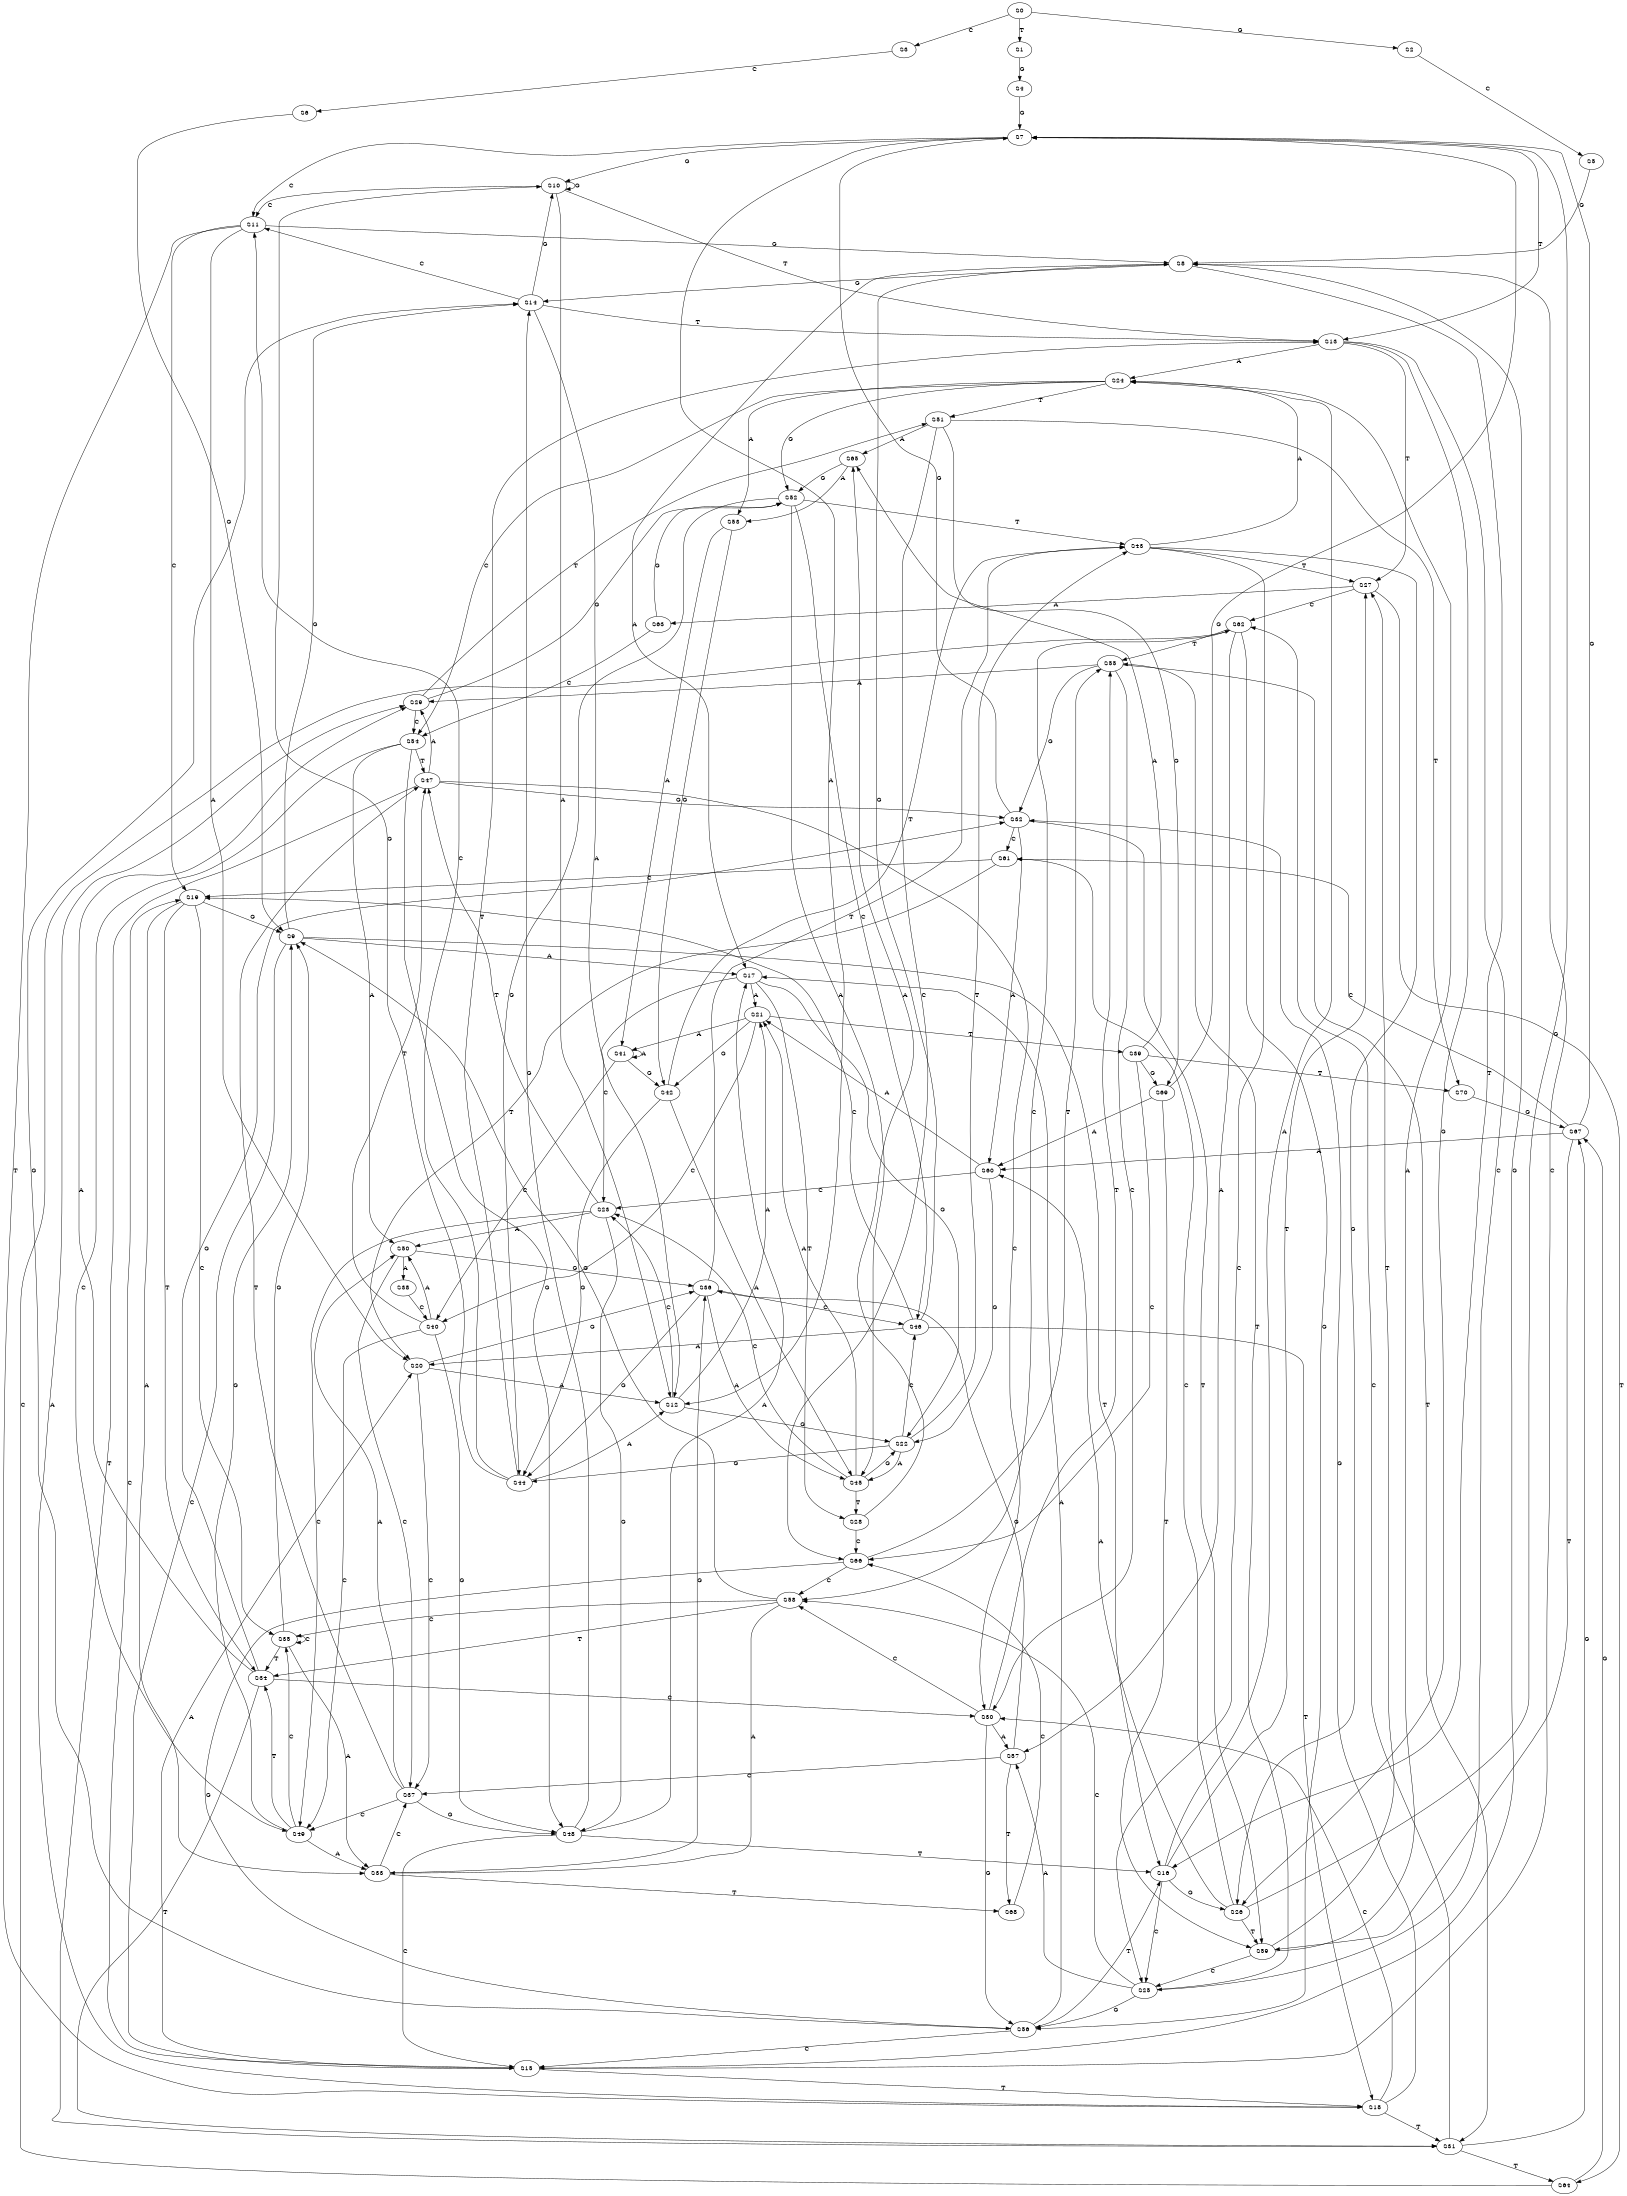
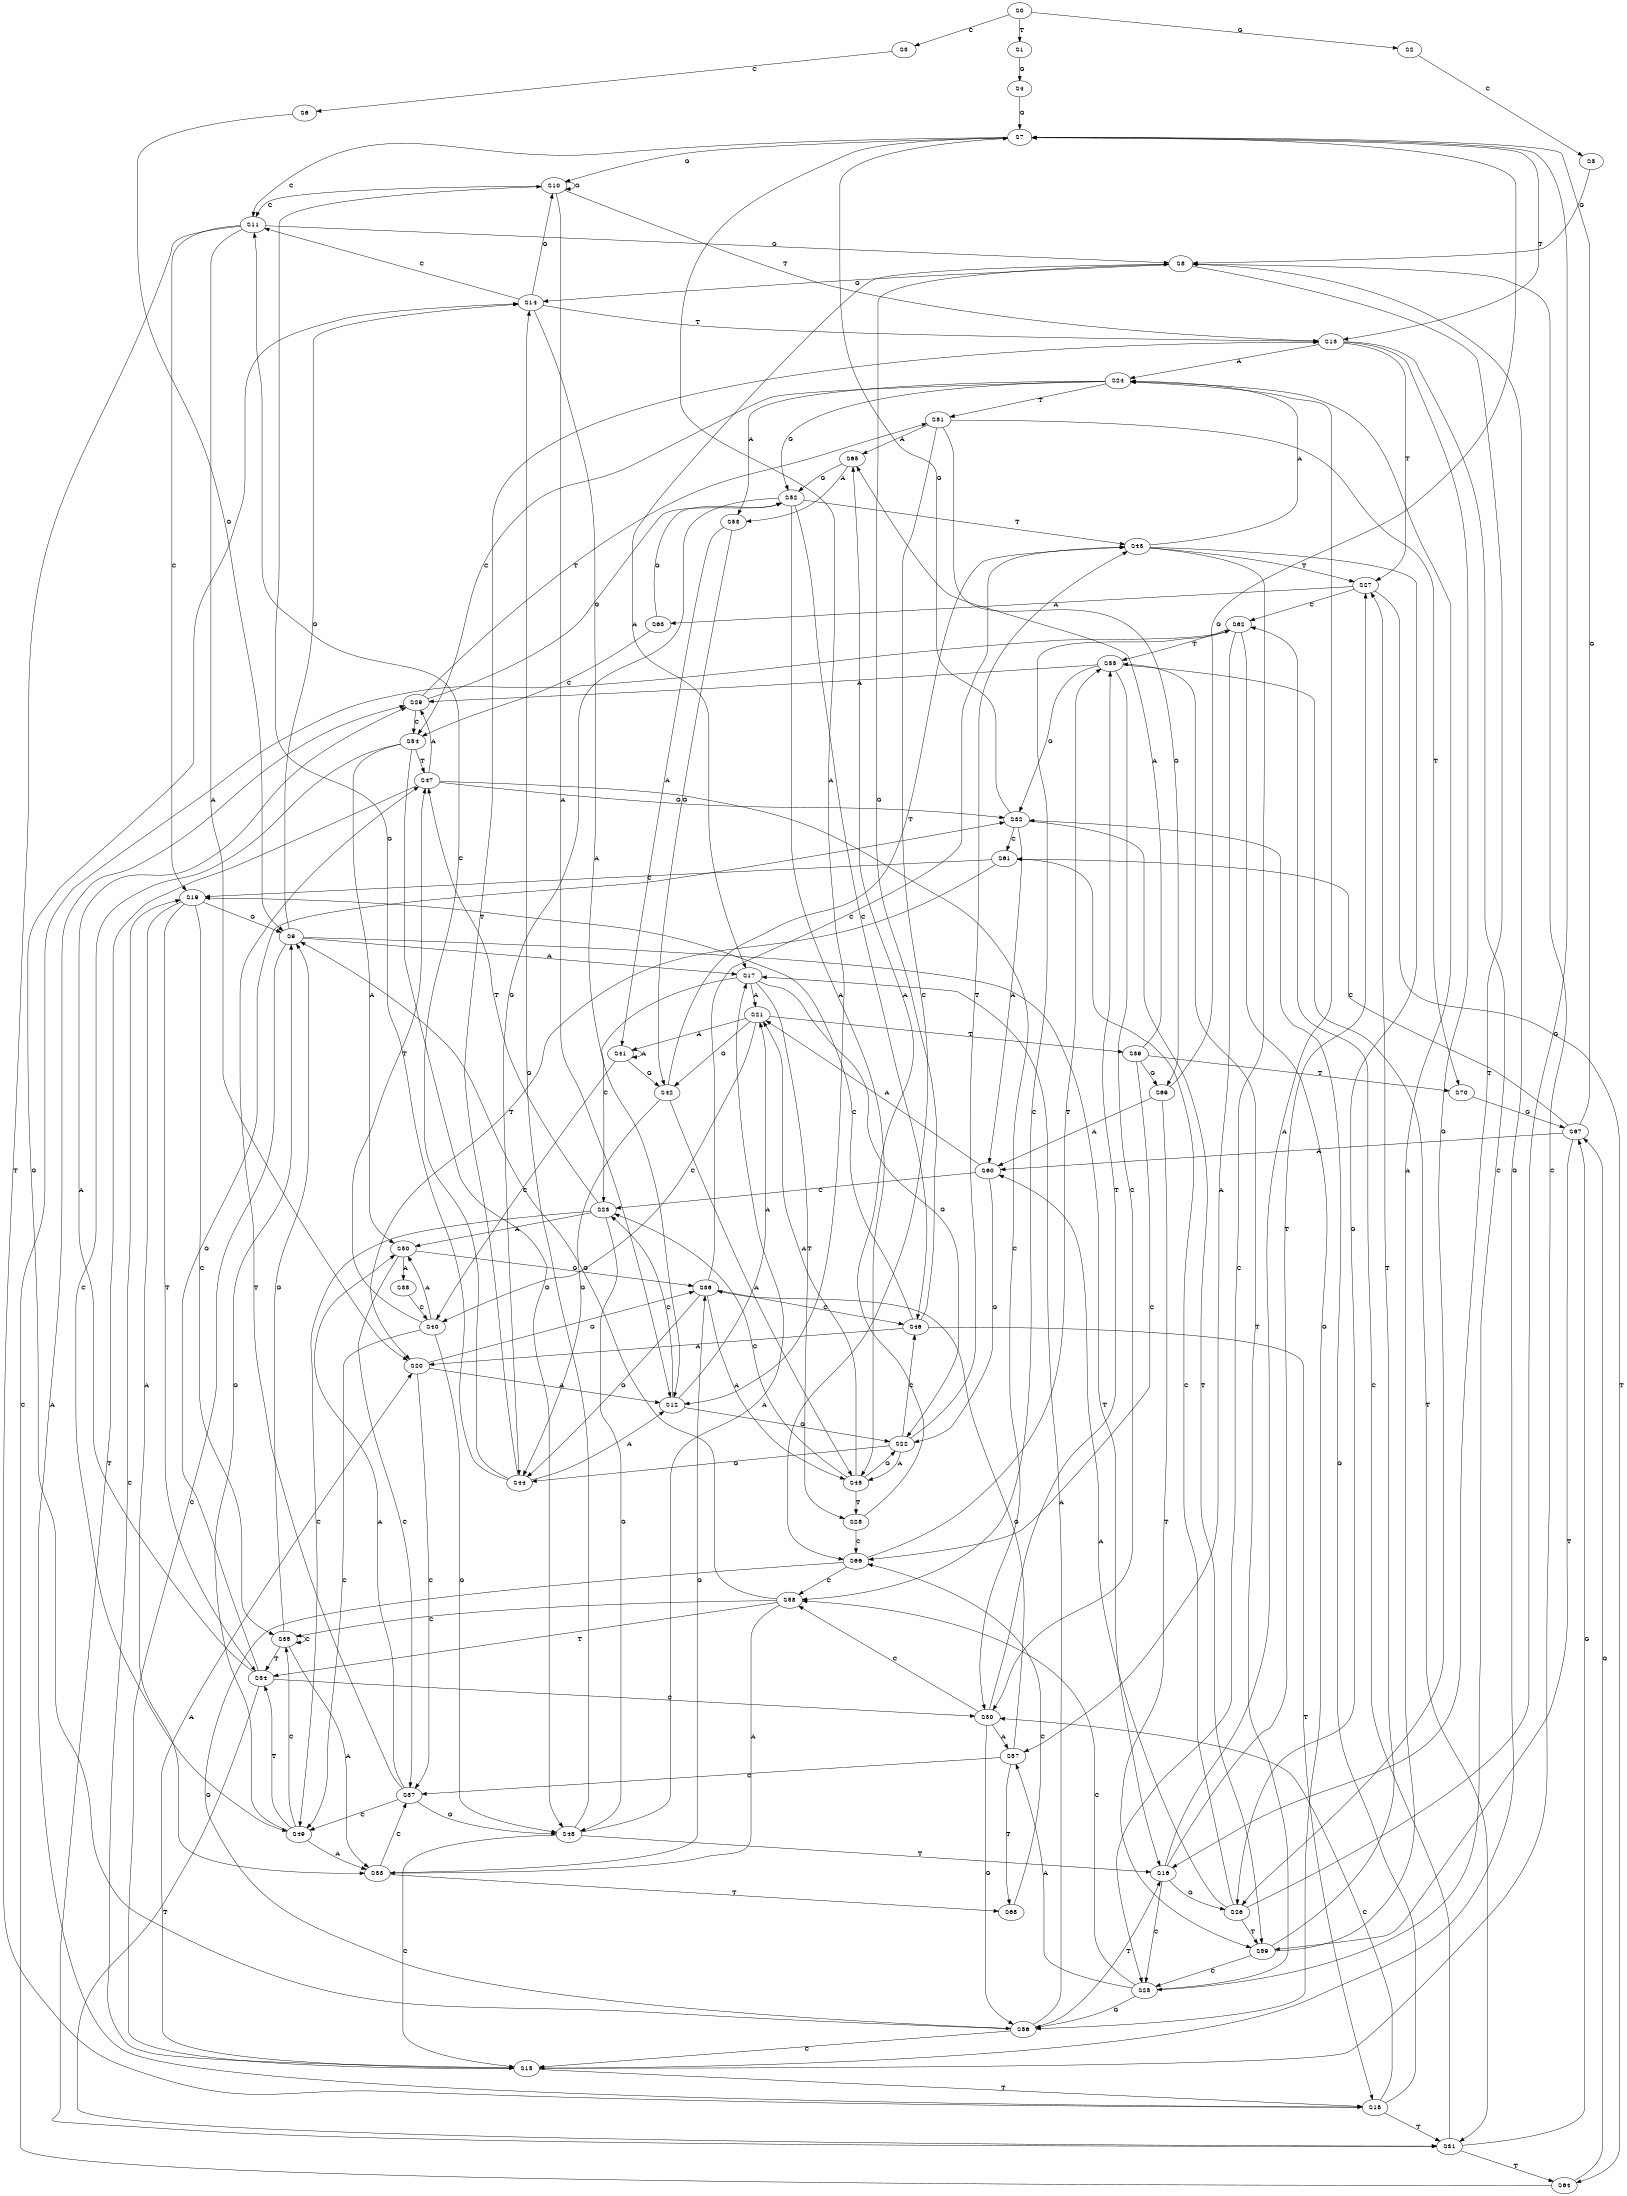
(852, 917) -> (852, 917)
